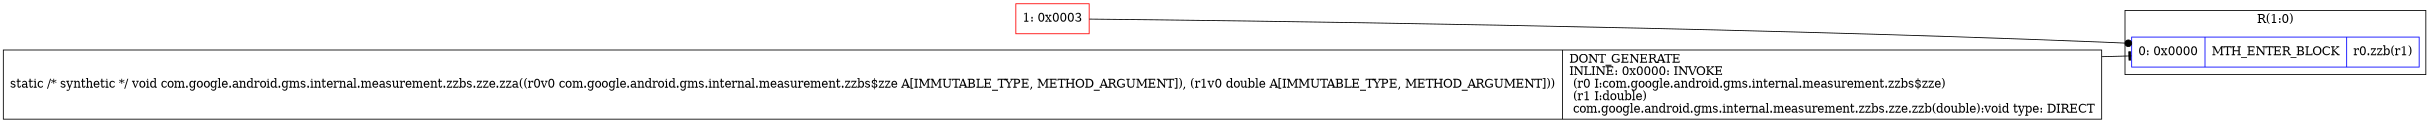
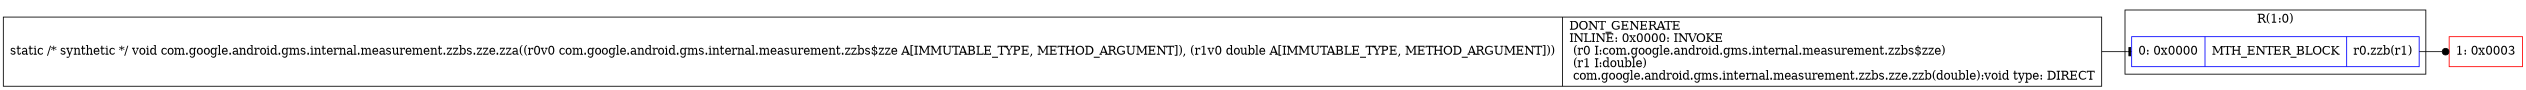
(1607, 27) -> (2431, 52)
